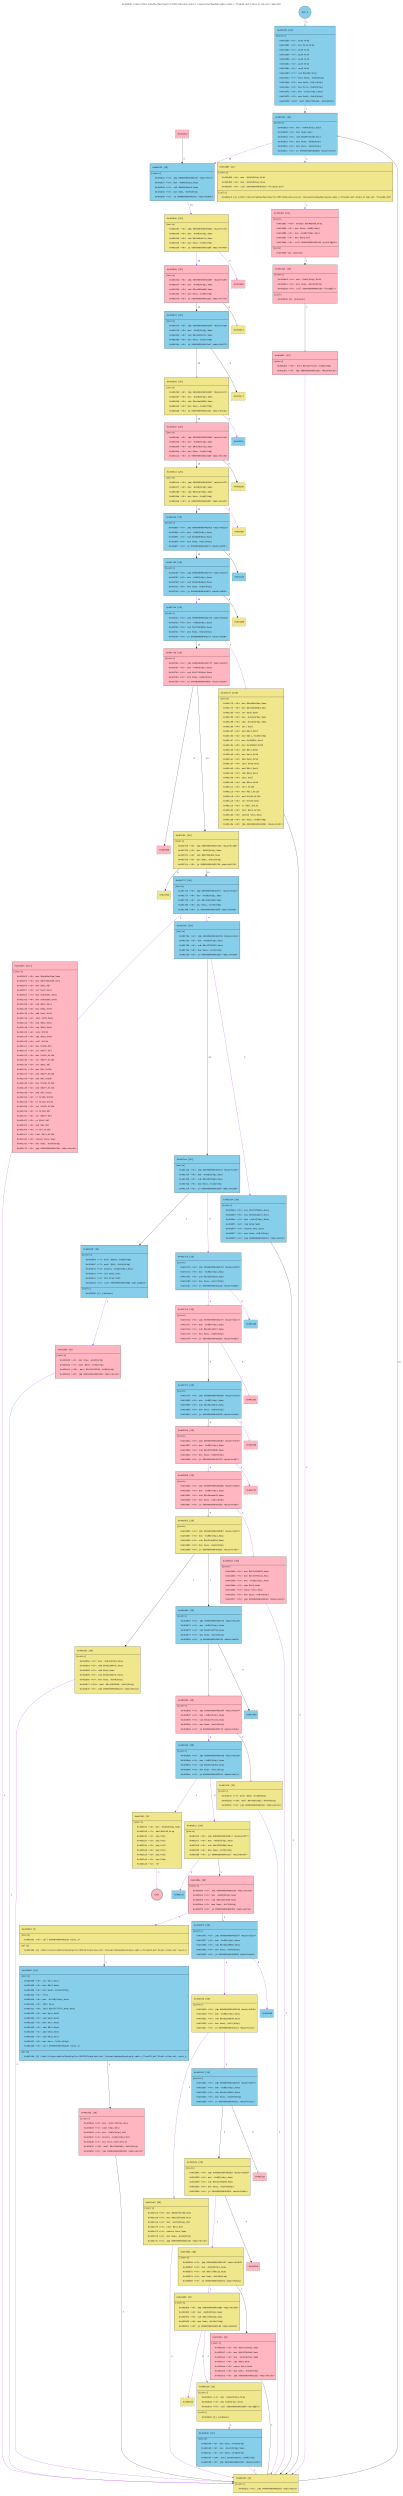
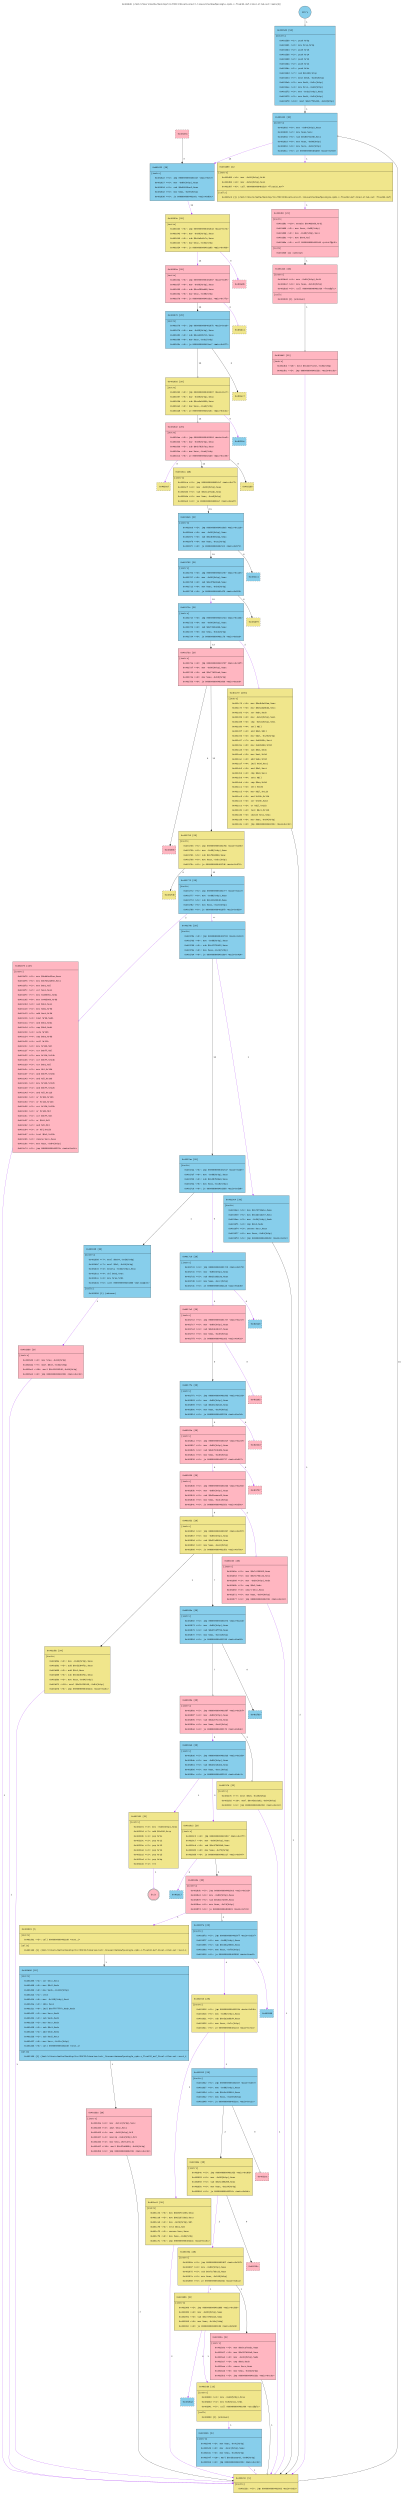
(231, 313) -> (232, 313)
(232, 515) -> (170, 470)
(187, 2402) -> (187, 2402)
